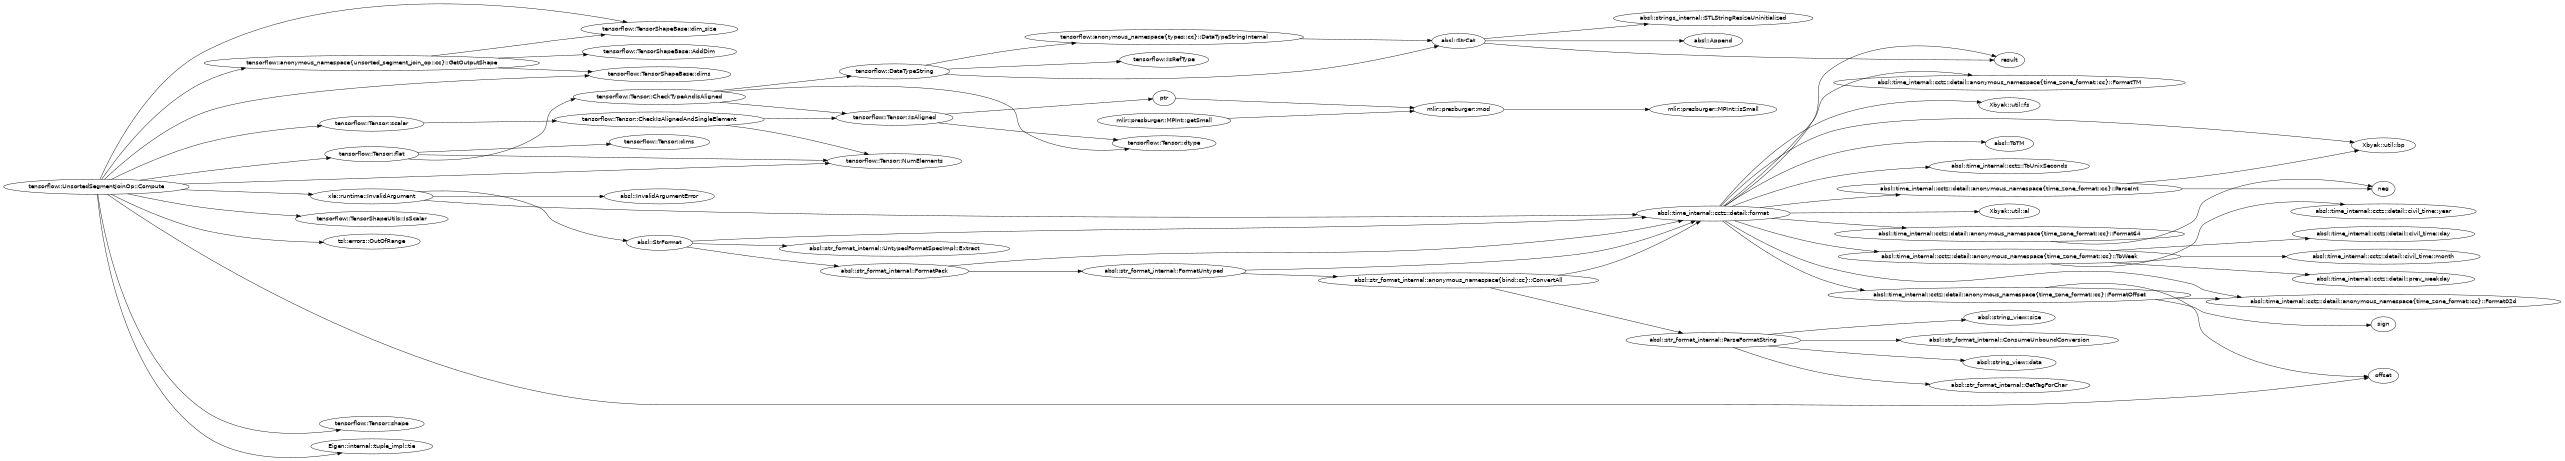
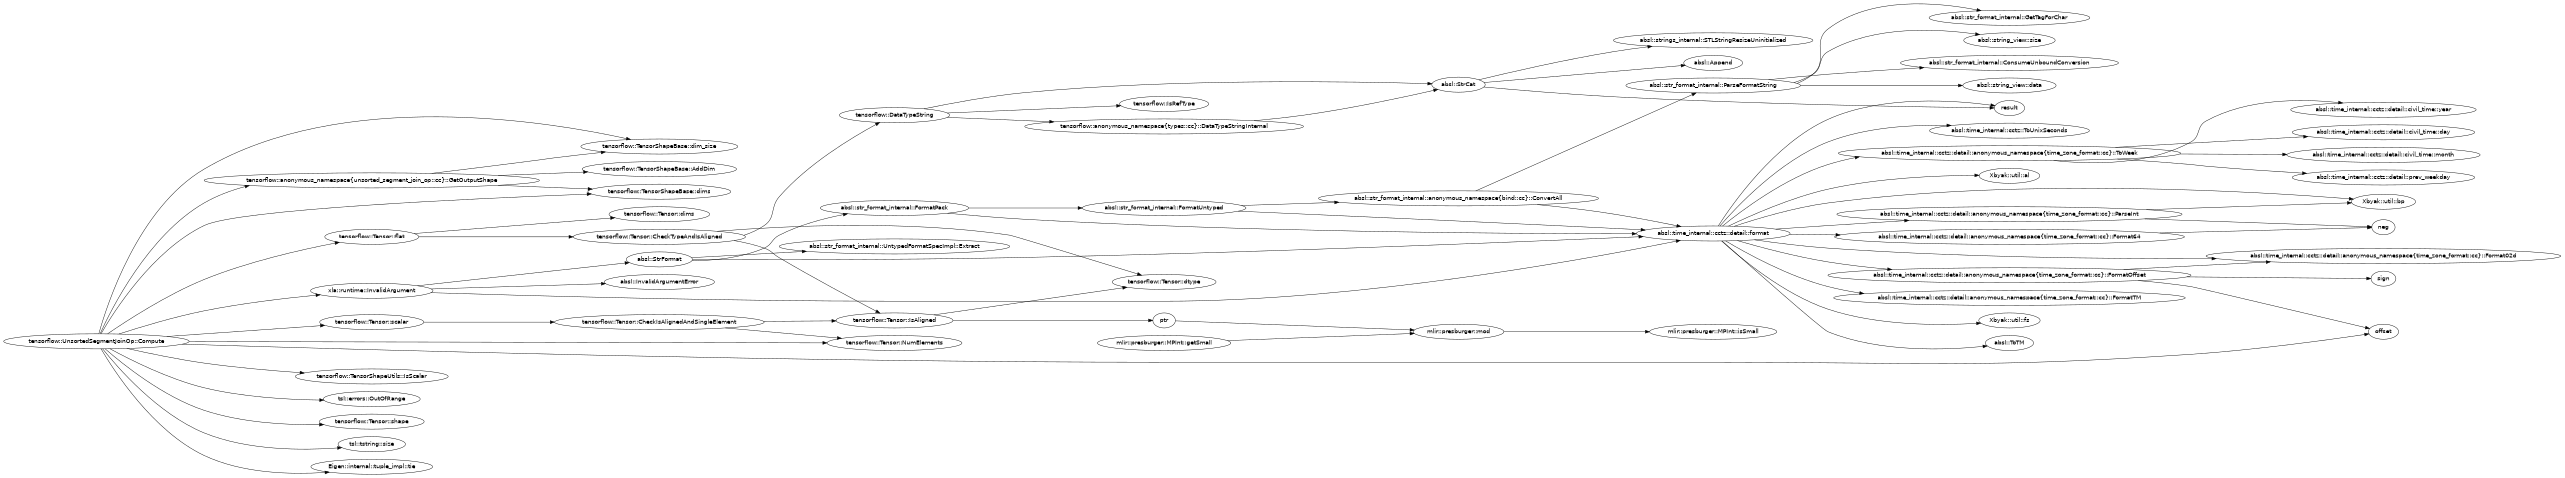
(621, 158) -> none
none -> (372, 444)
